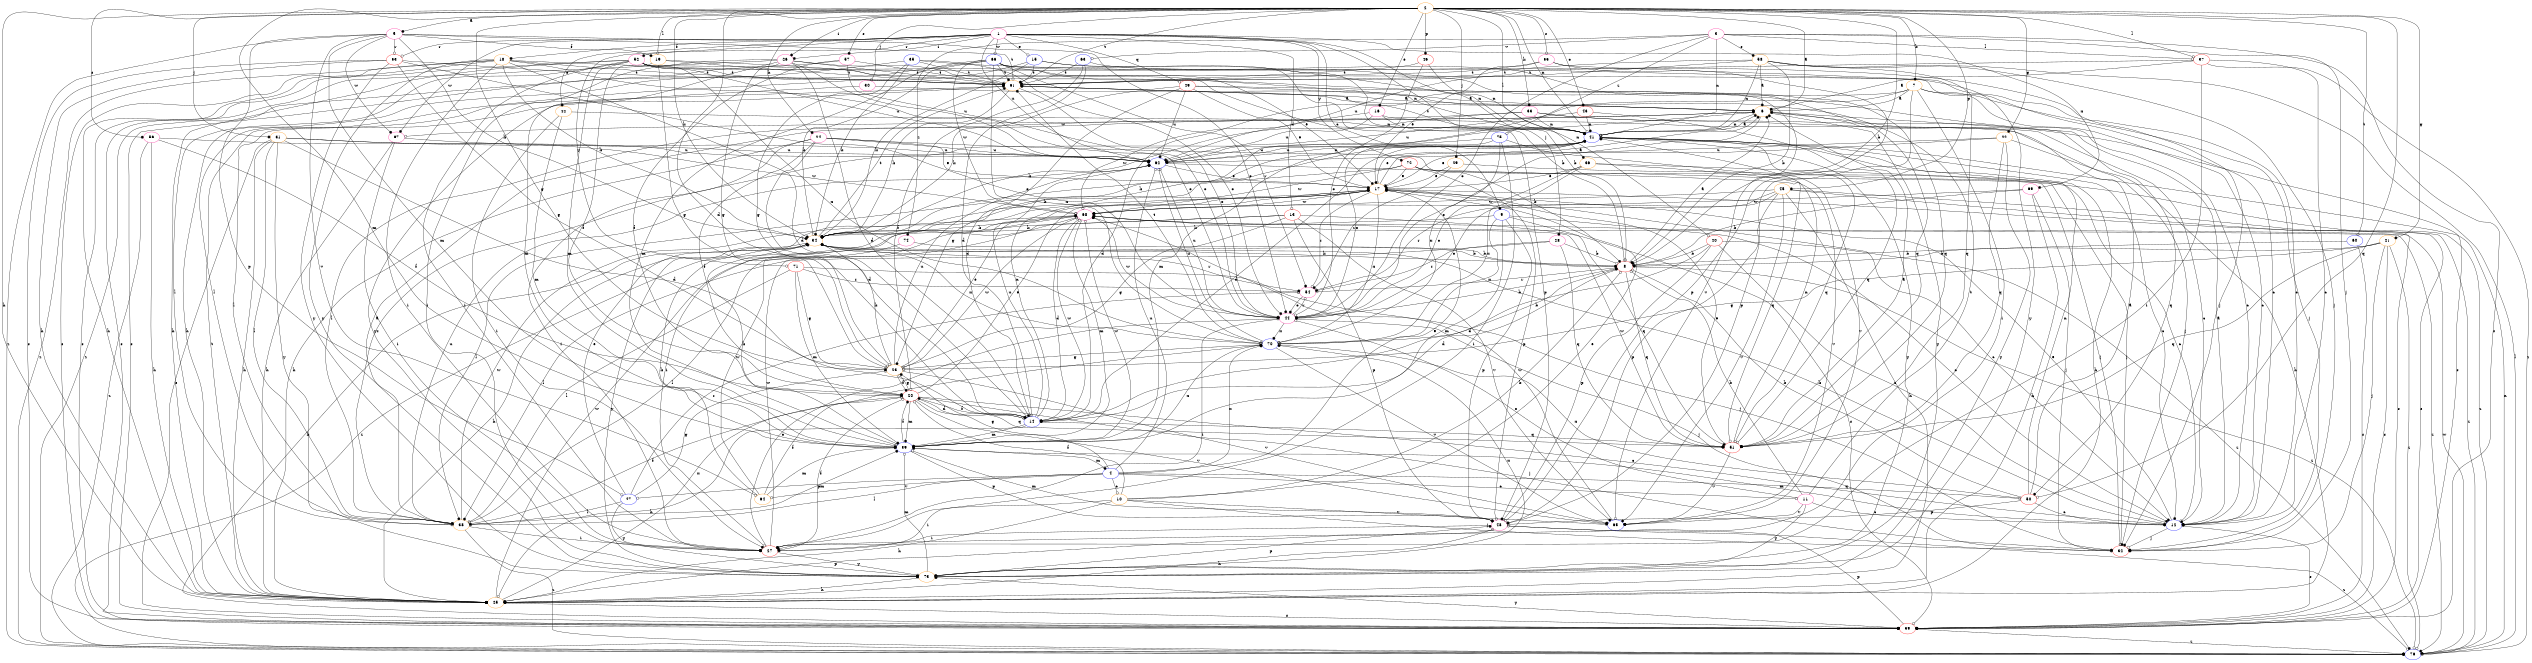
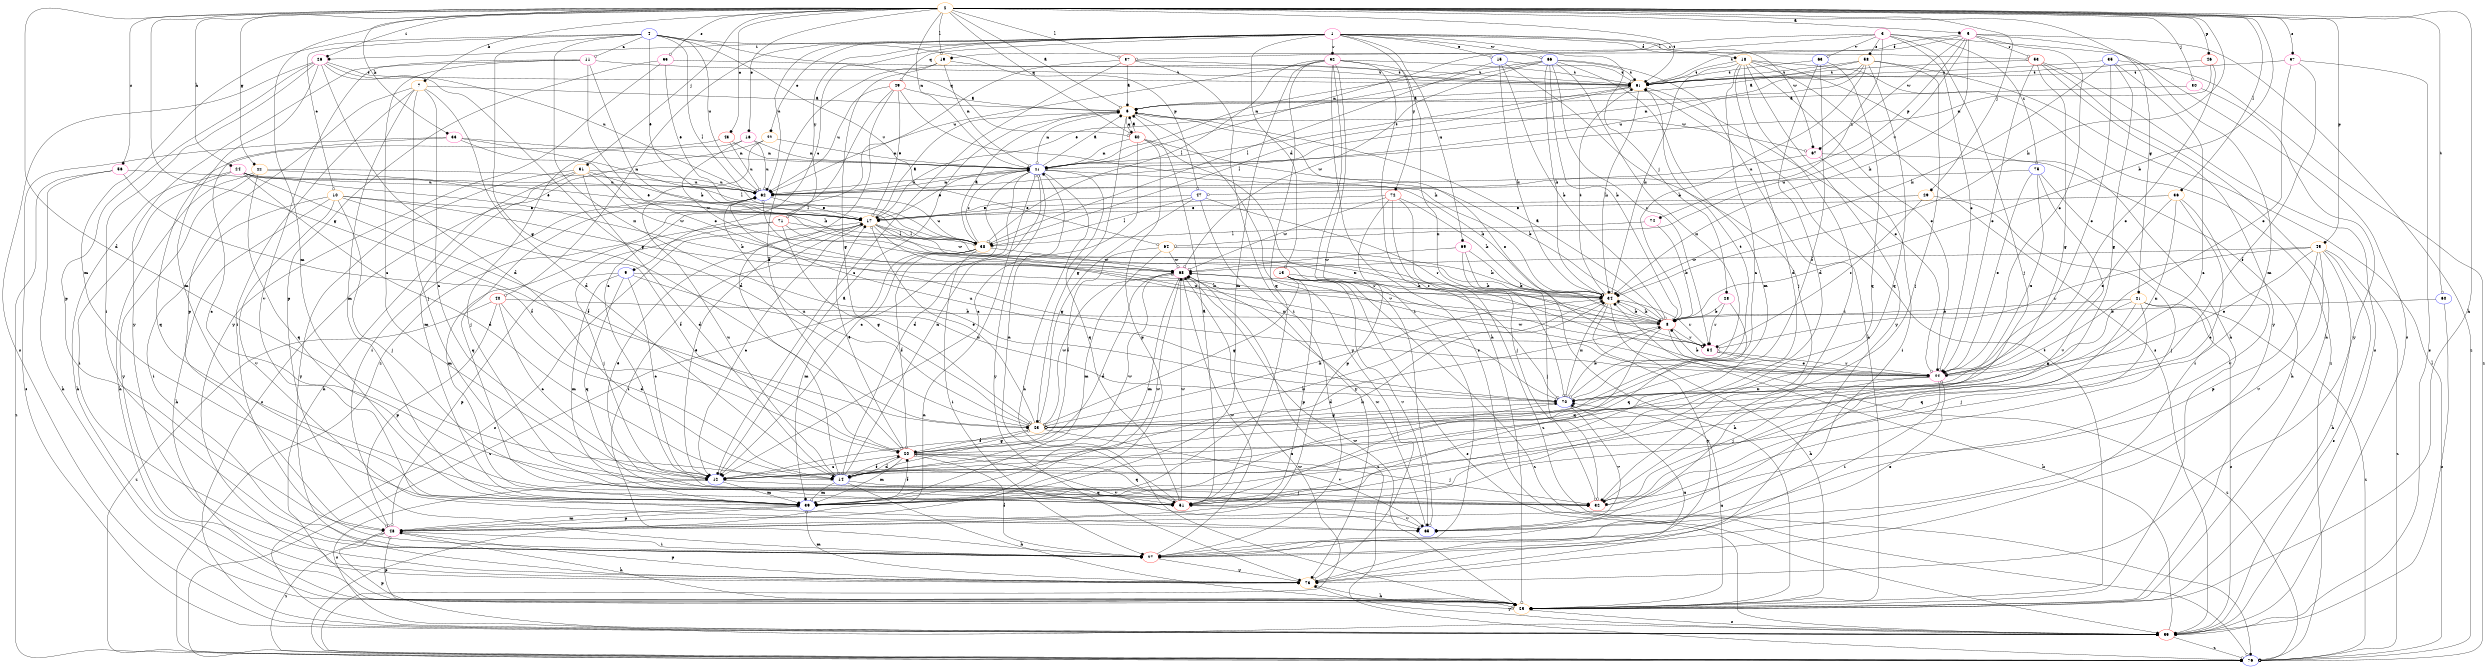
(950, 258) -> none
(1053, 455) -> (108, 328)
